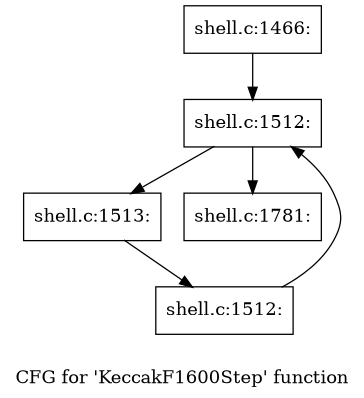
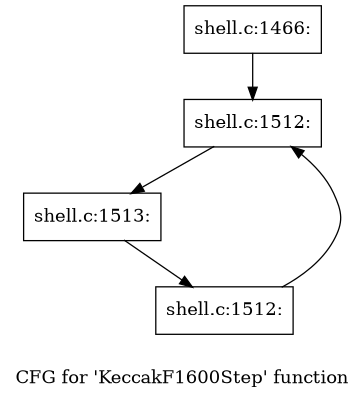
(253, 217) -> none
